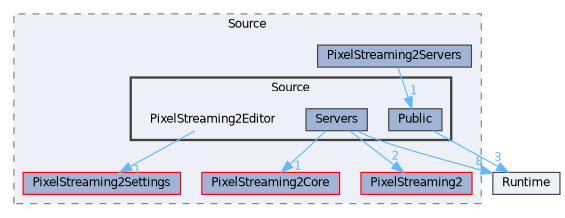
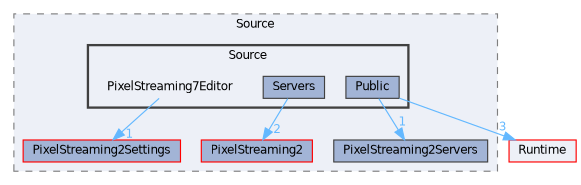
(404, 85) -> (389, 115)
(213, 120) -> (170, 87)
(418, 153) -> none
(271, 183) -> none
(526, 183) -> (543, 151)
